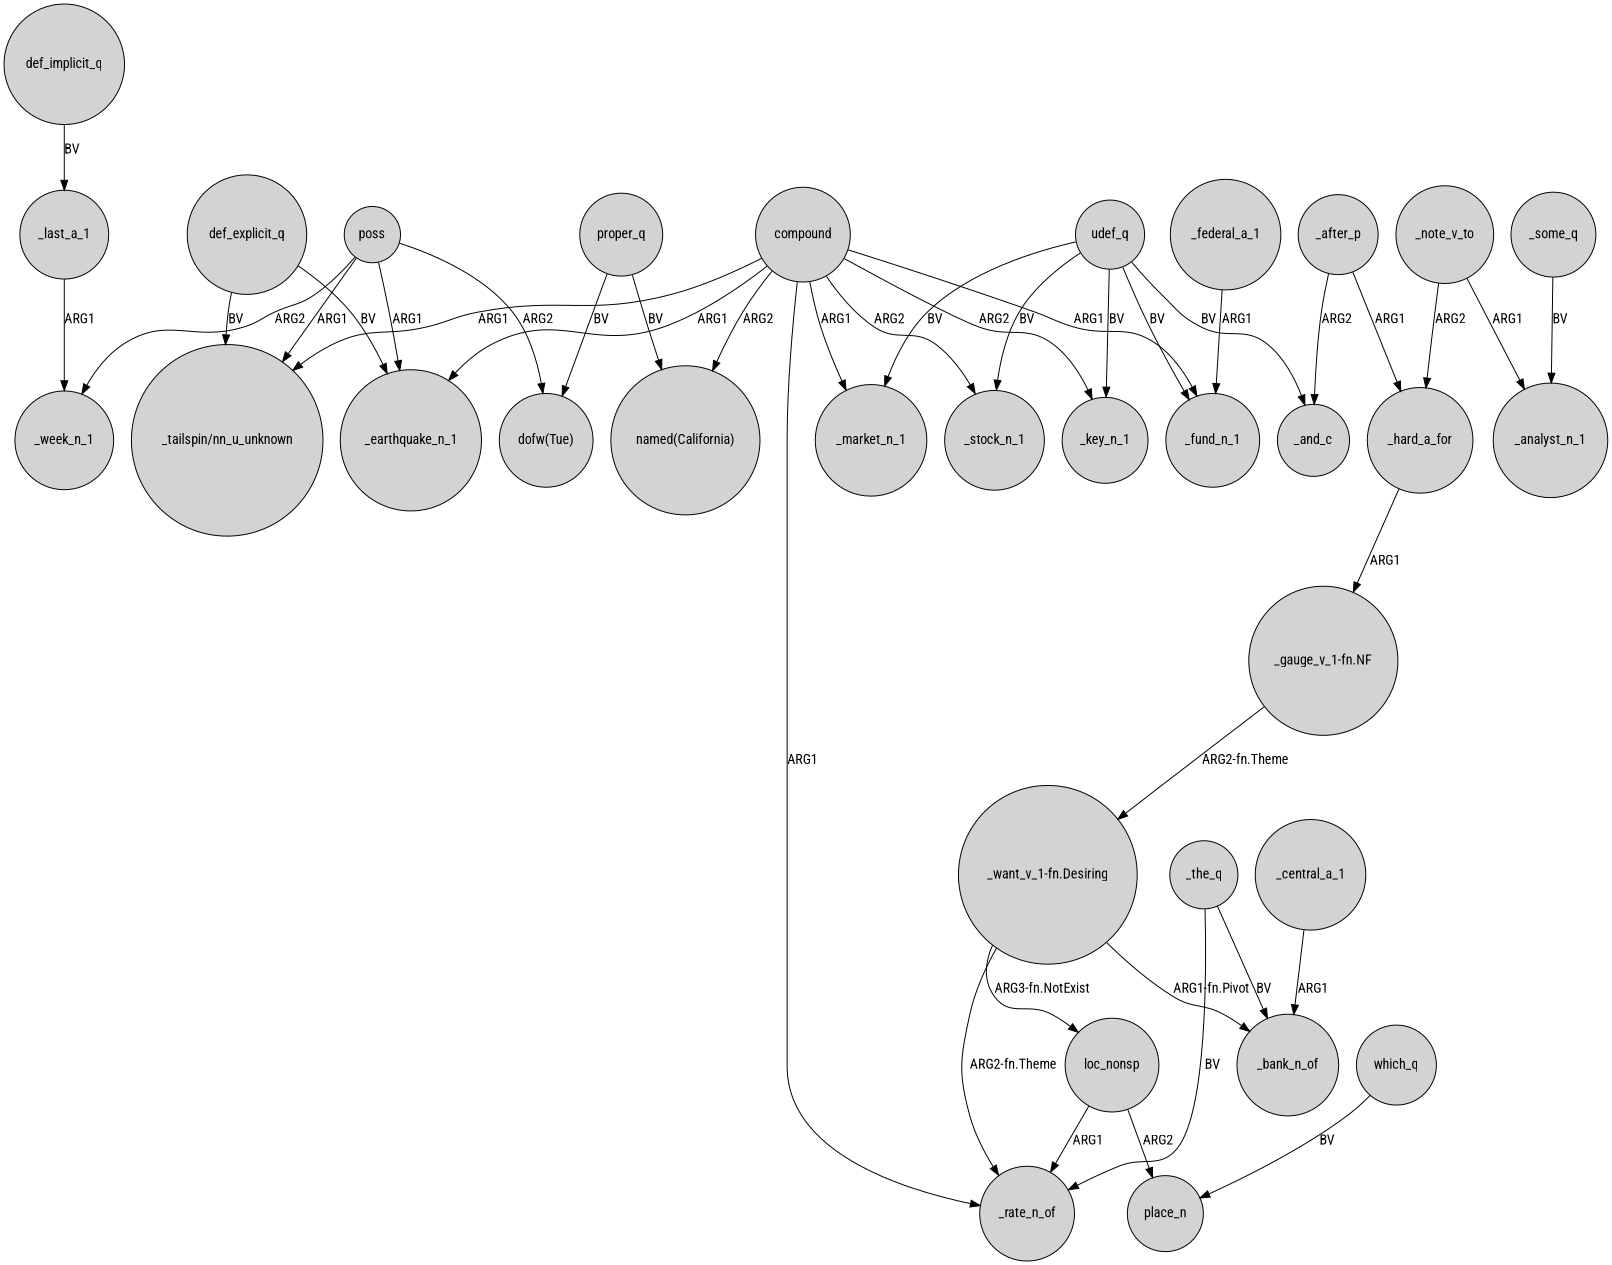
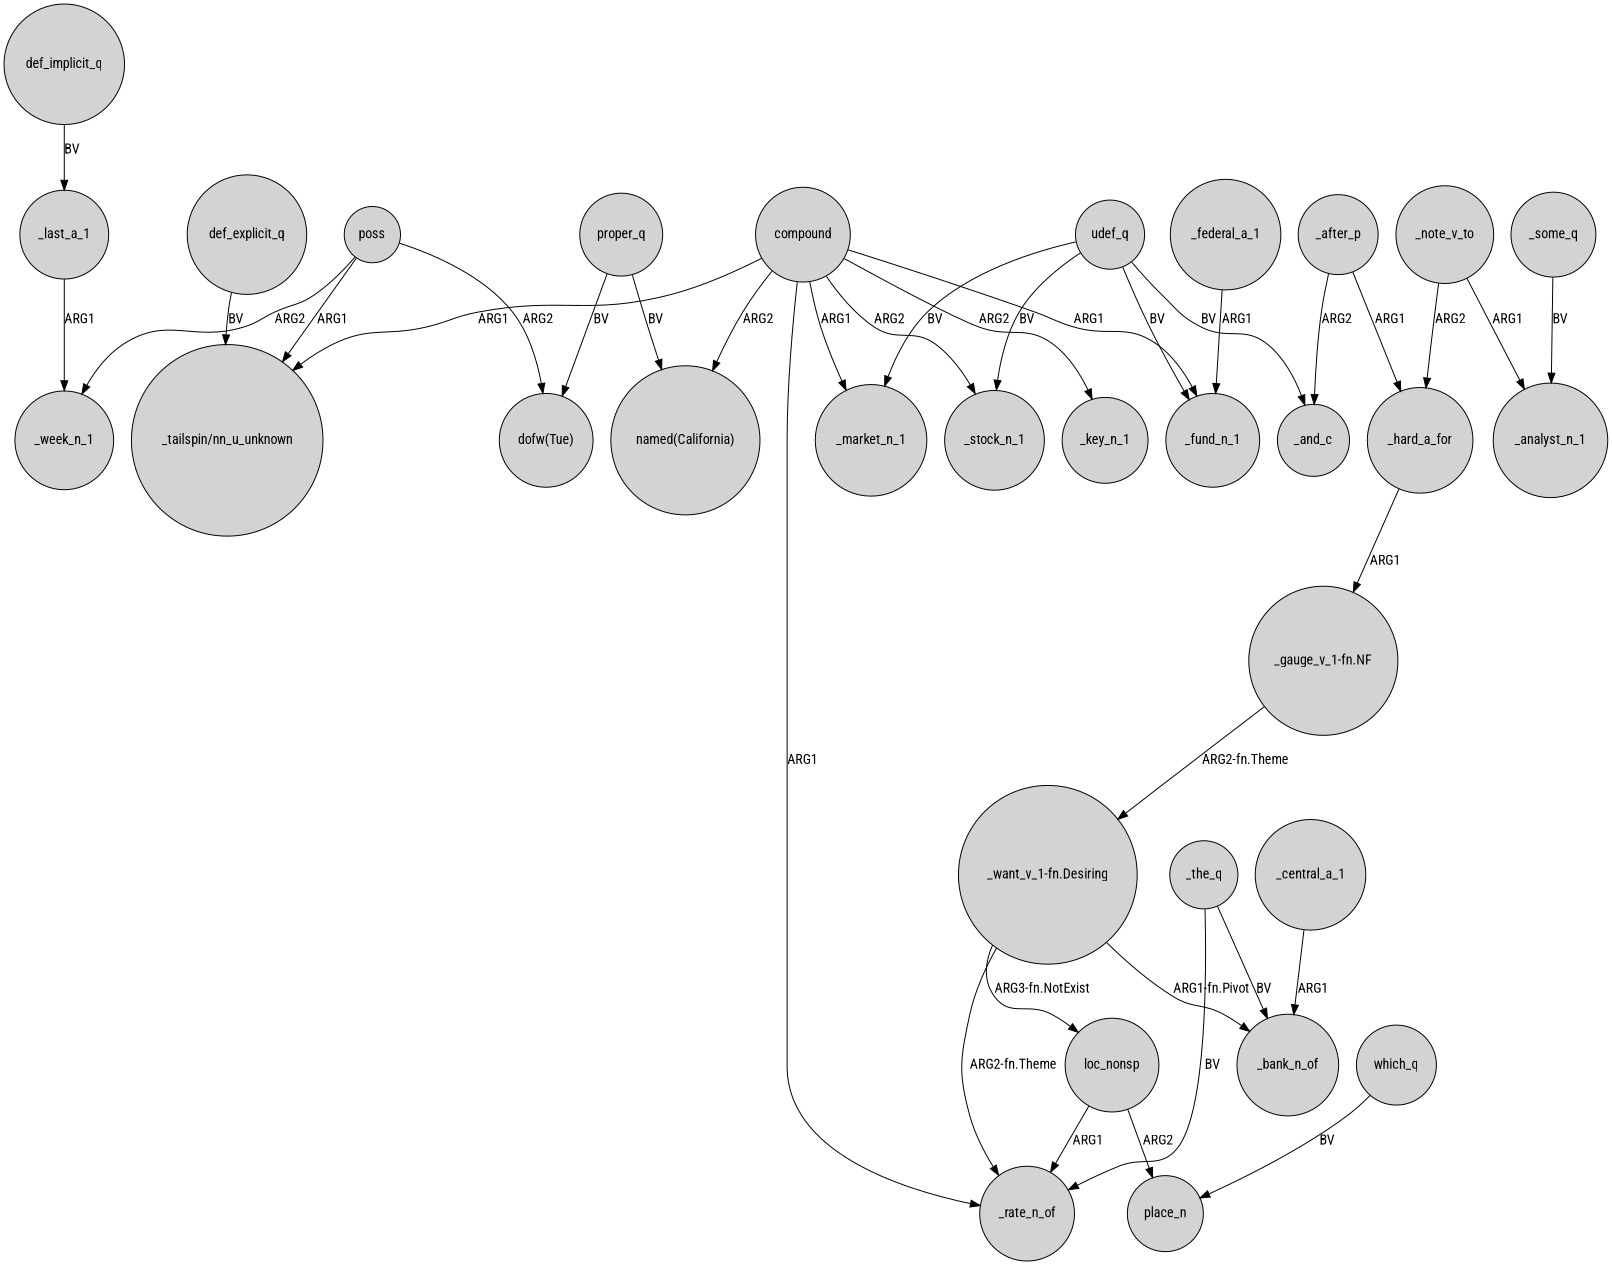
(1108, 325) -> none
(411, 440) -> none
